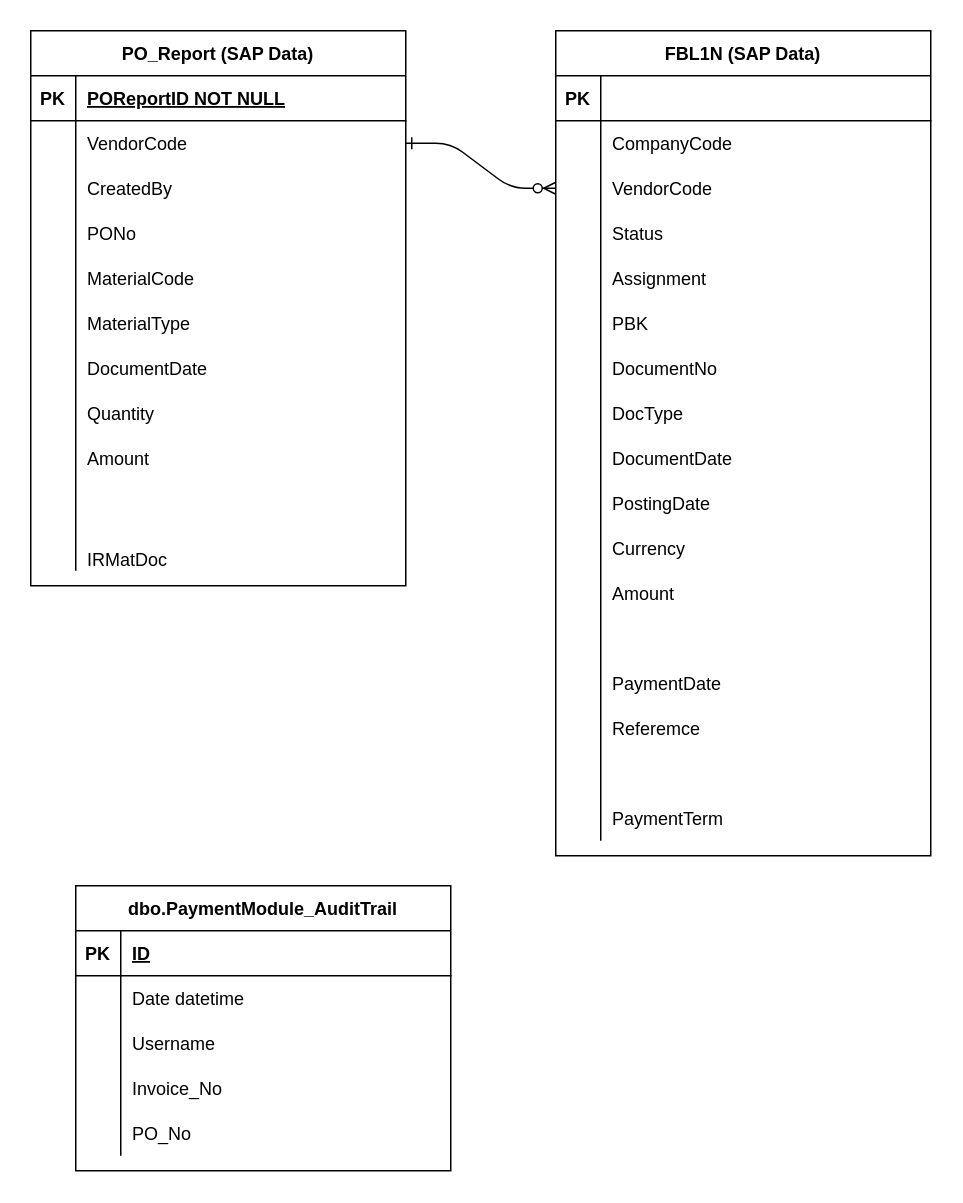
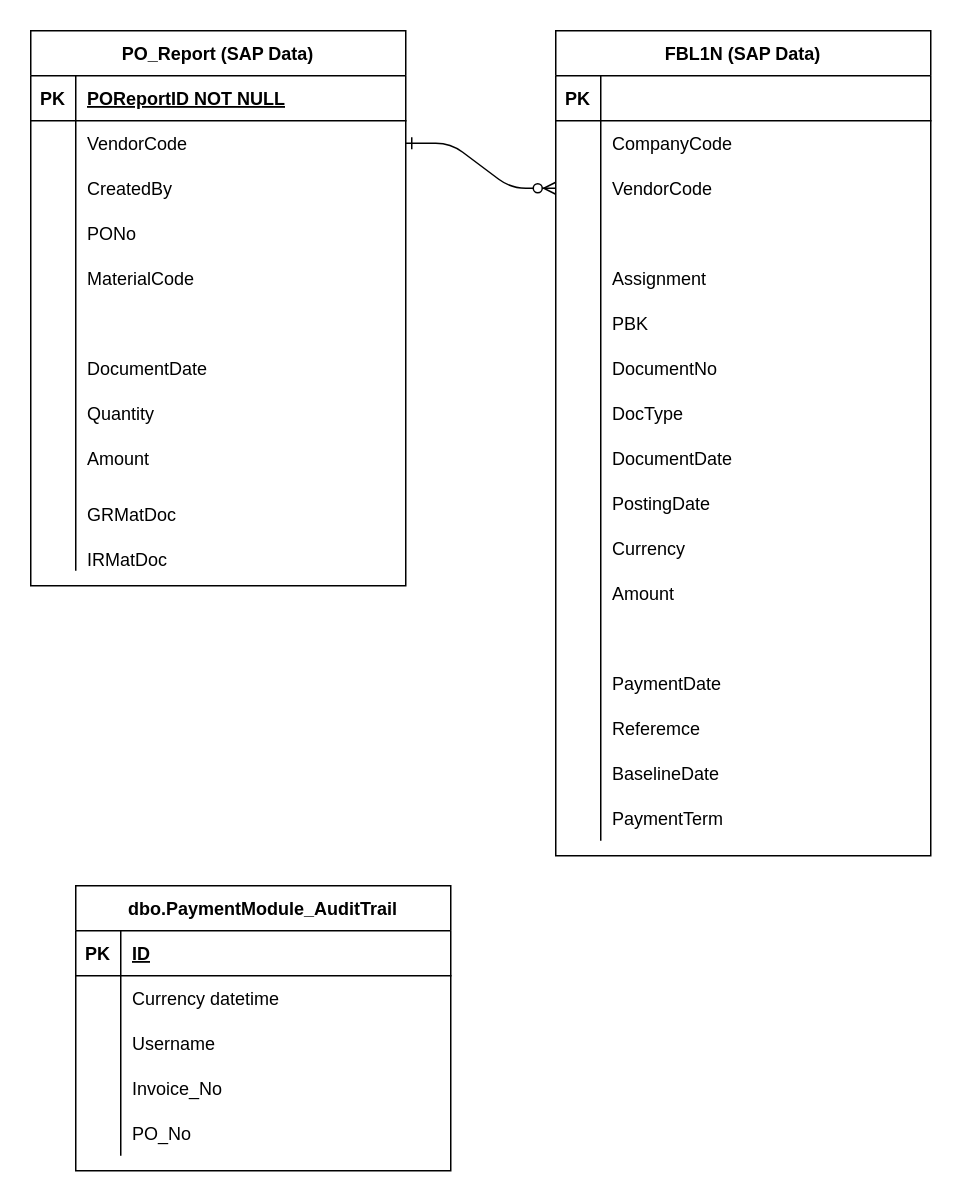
(766, 233) -> none
(241, 323) -> none
none -> (241, 503)
none -> (766, 773)
(193, 999) -> (213, 999)
